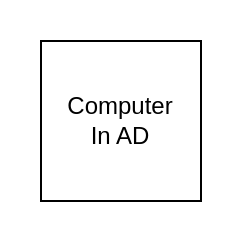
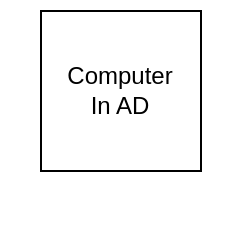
(121, 121) -> (121, 91)
